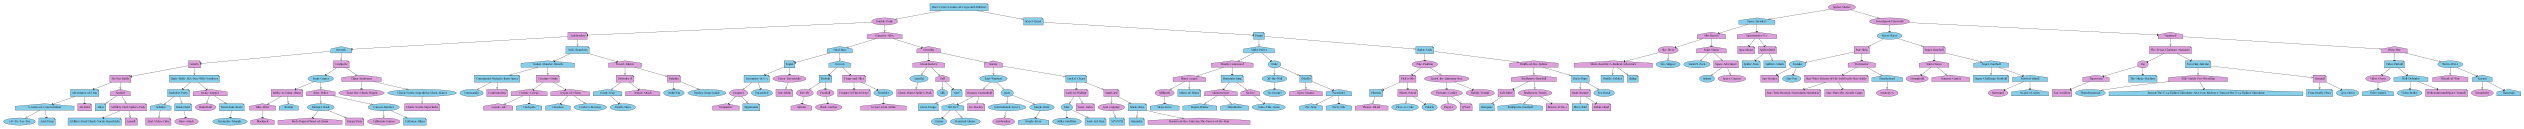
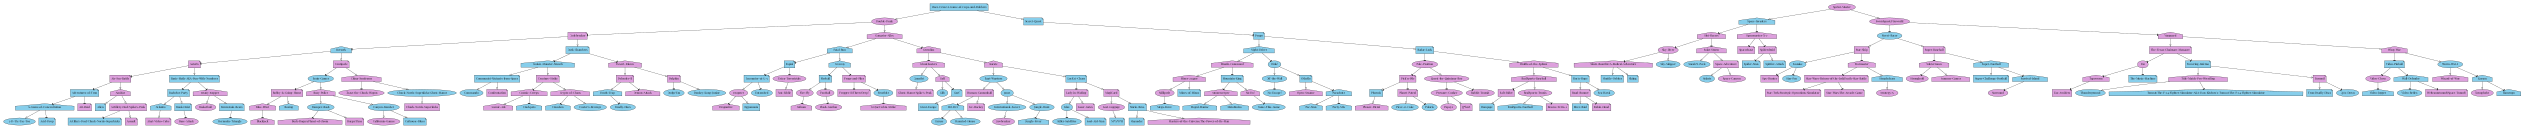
(559, 86) -> (559, 86)
(2030, 93) -> none
